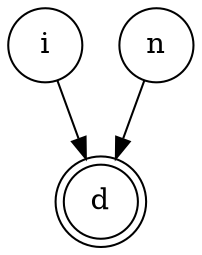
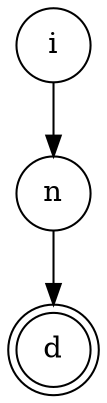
(68, 109) -> (54, 109)
